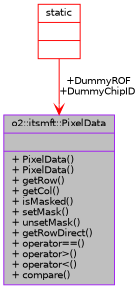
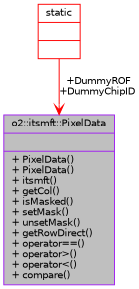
(38, 181) -> (34, 181)
